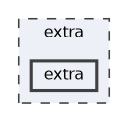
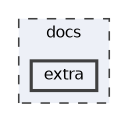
(64, 34) -> (64, 34)
